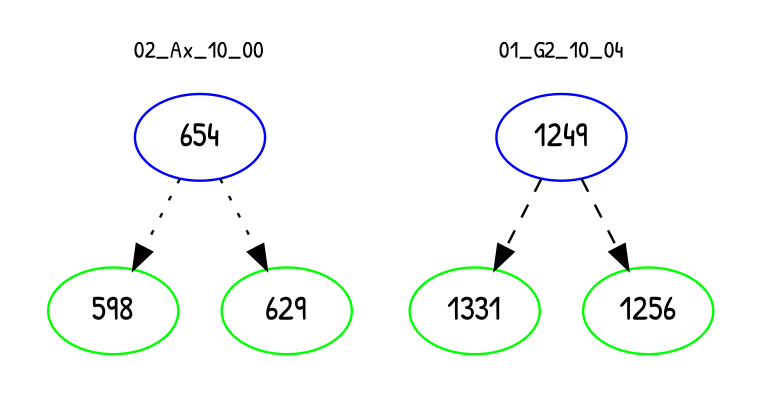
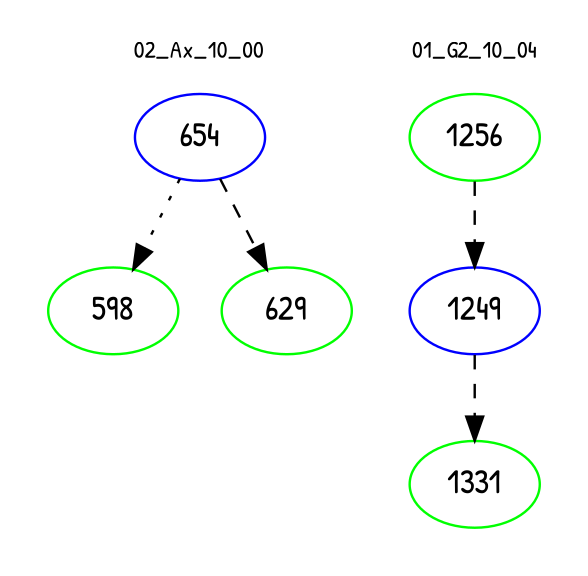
(238, 213) -> (238, 213)
(599, 213) -> (475, 212)
